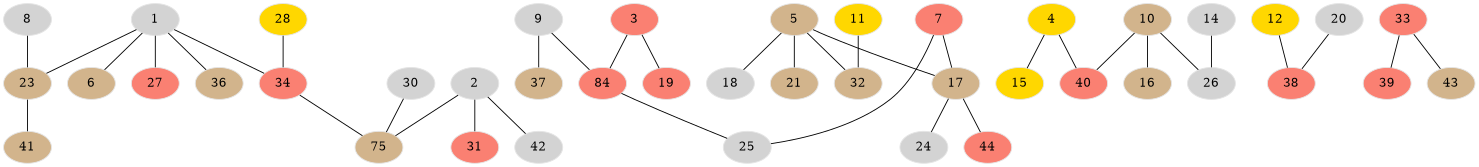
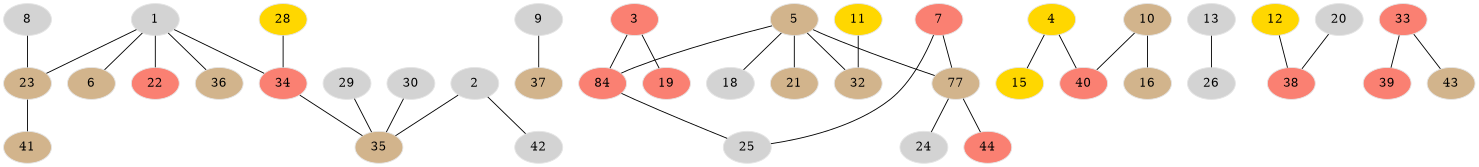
(1211, 20) -> (1211, 20)
(571, 51) -> (696, 47)
(1179, 51) -> none
(155, 83) -> (155, 83)
none -> (347, 83)
(956, 83) -> (956, 83)
(379, 147) -> (379, 147)
(475, 147) -> none
